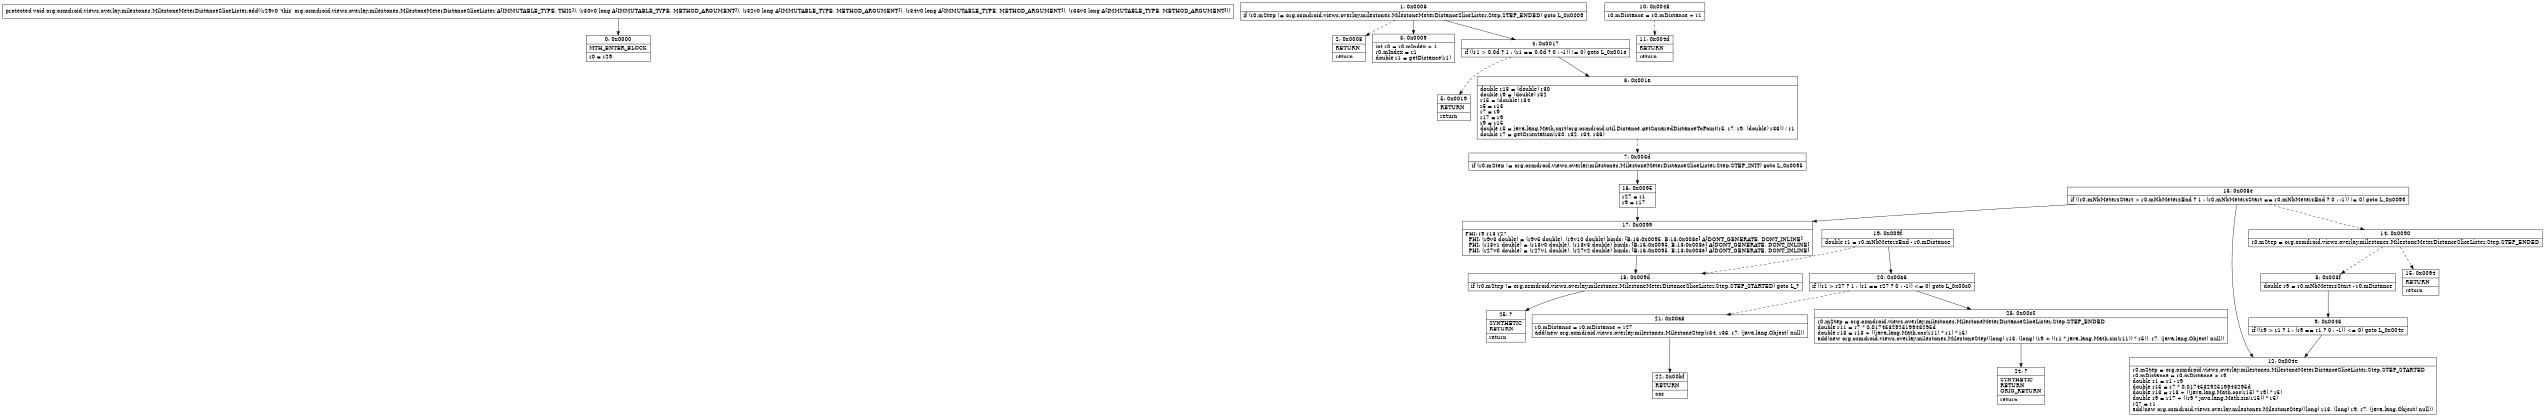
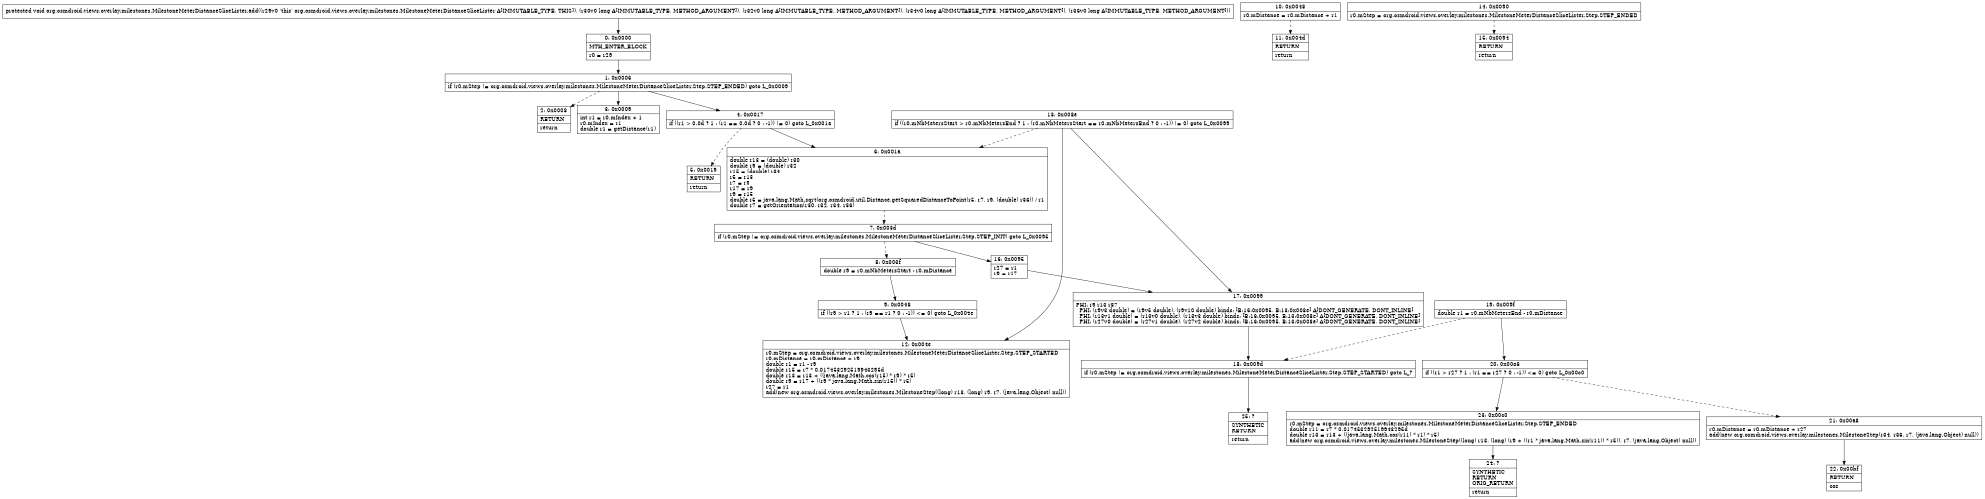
(1407, 47) -> (611, 118)
none -> (618, 65)
(2315, 216) -> (1010, 137)
(1487, 234) -> (1098, 305)
(2363, 259) -> (885, 248)
